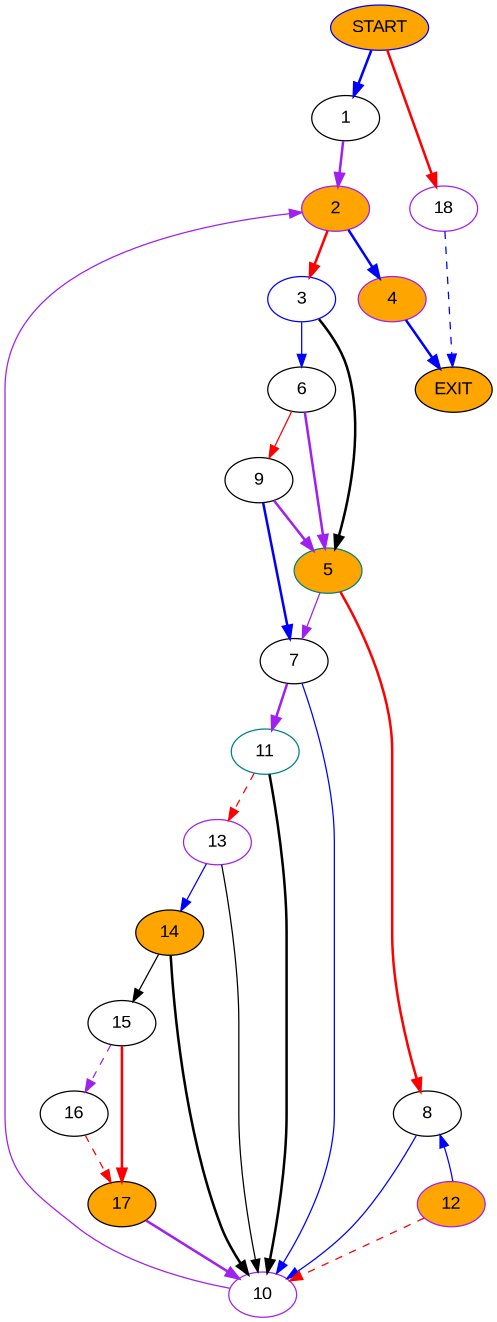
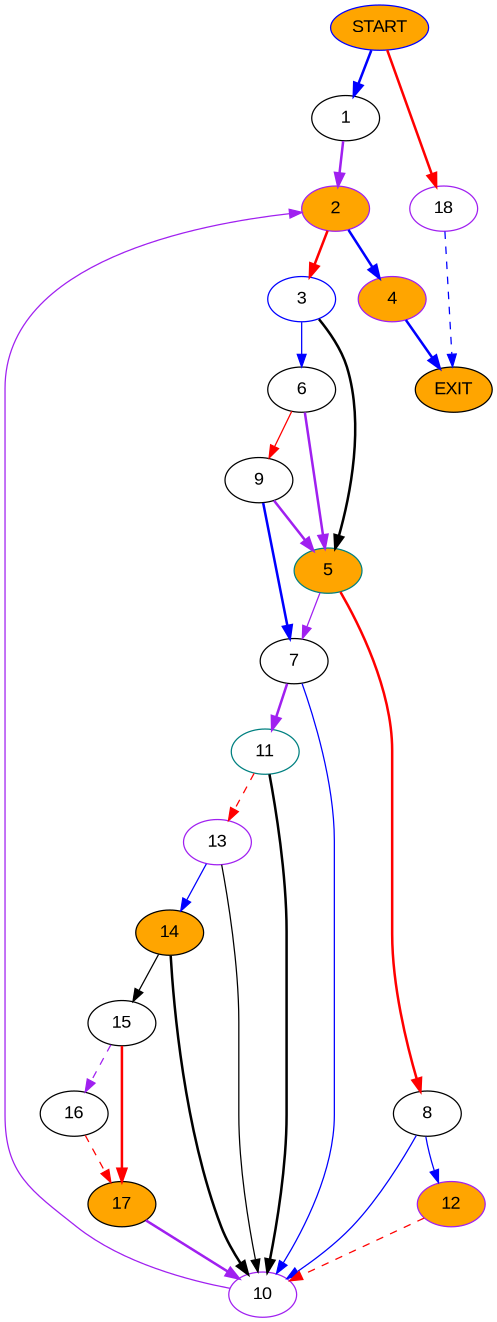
(449, 1164) -> (429, 1154)
